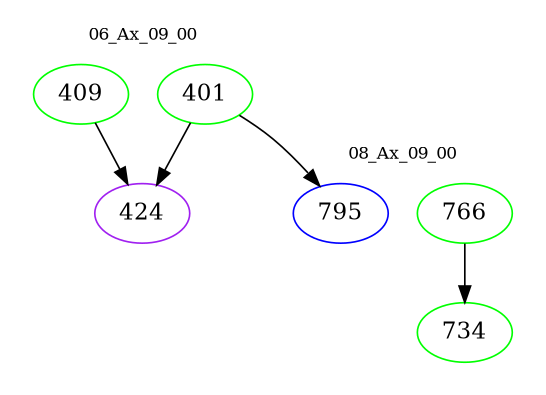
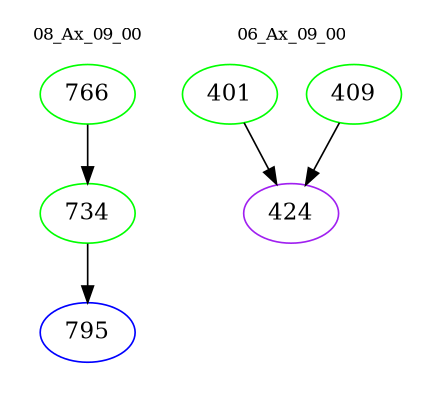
(291, 155) -> (88, 265)
